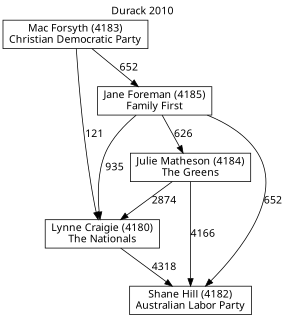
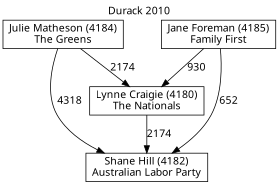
(75, 34) -> none
(171, 131) -> none
(115, 167) -> (197, 68)
(164, 201) -> (123, 68)
(203, 234) -> (70, 101)
(164, 267) -> (160, 134)
